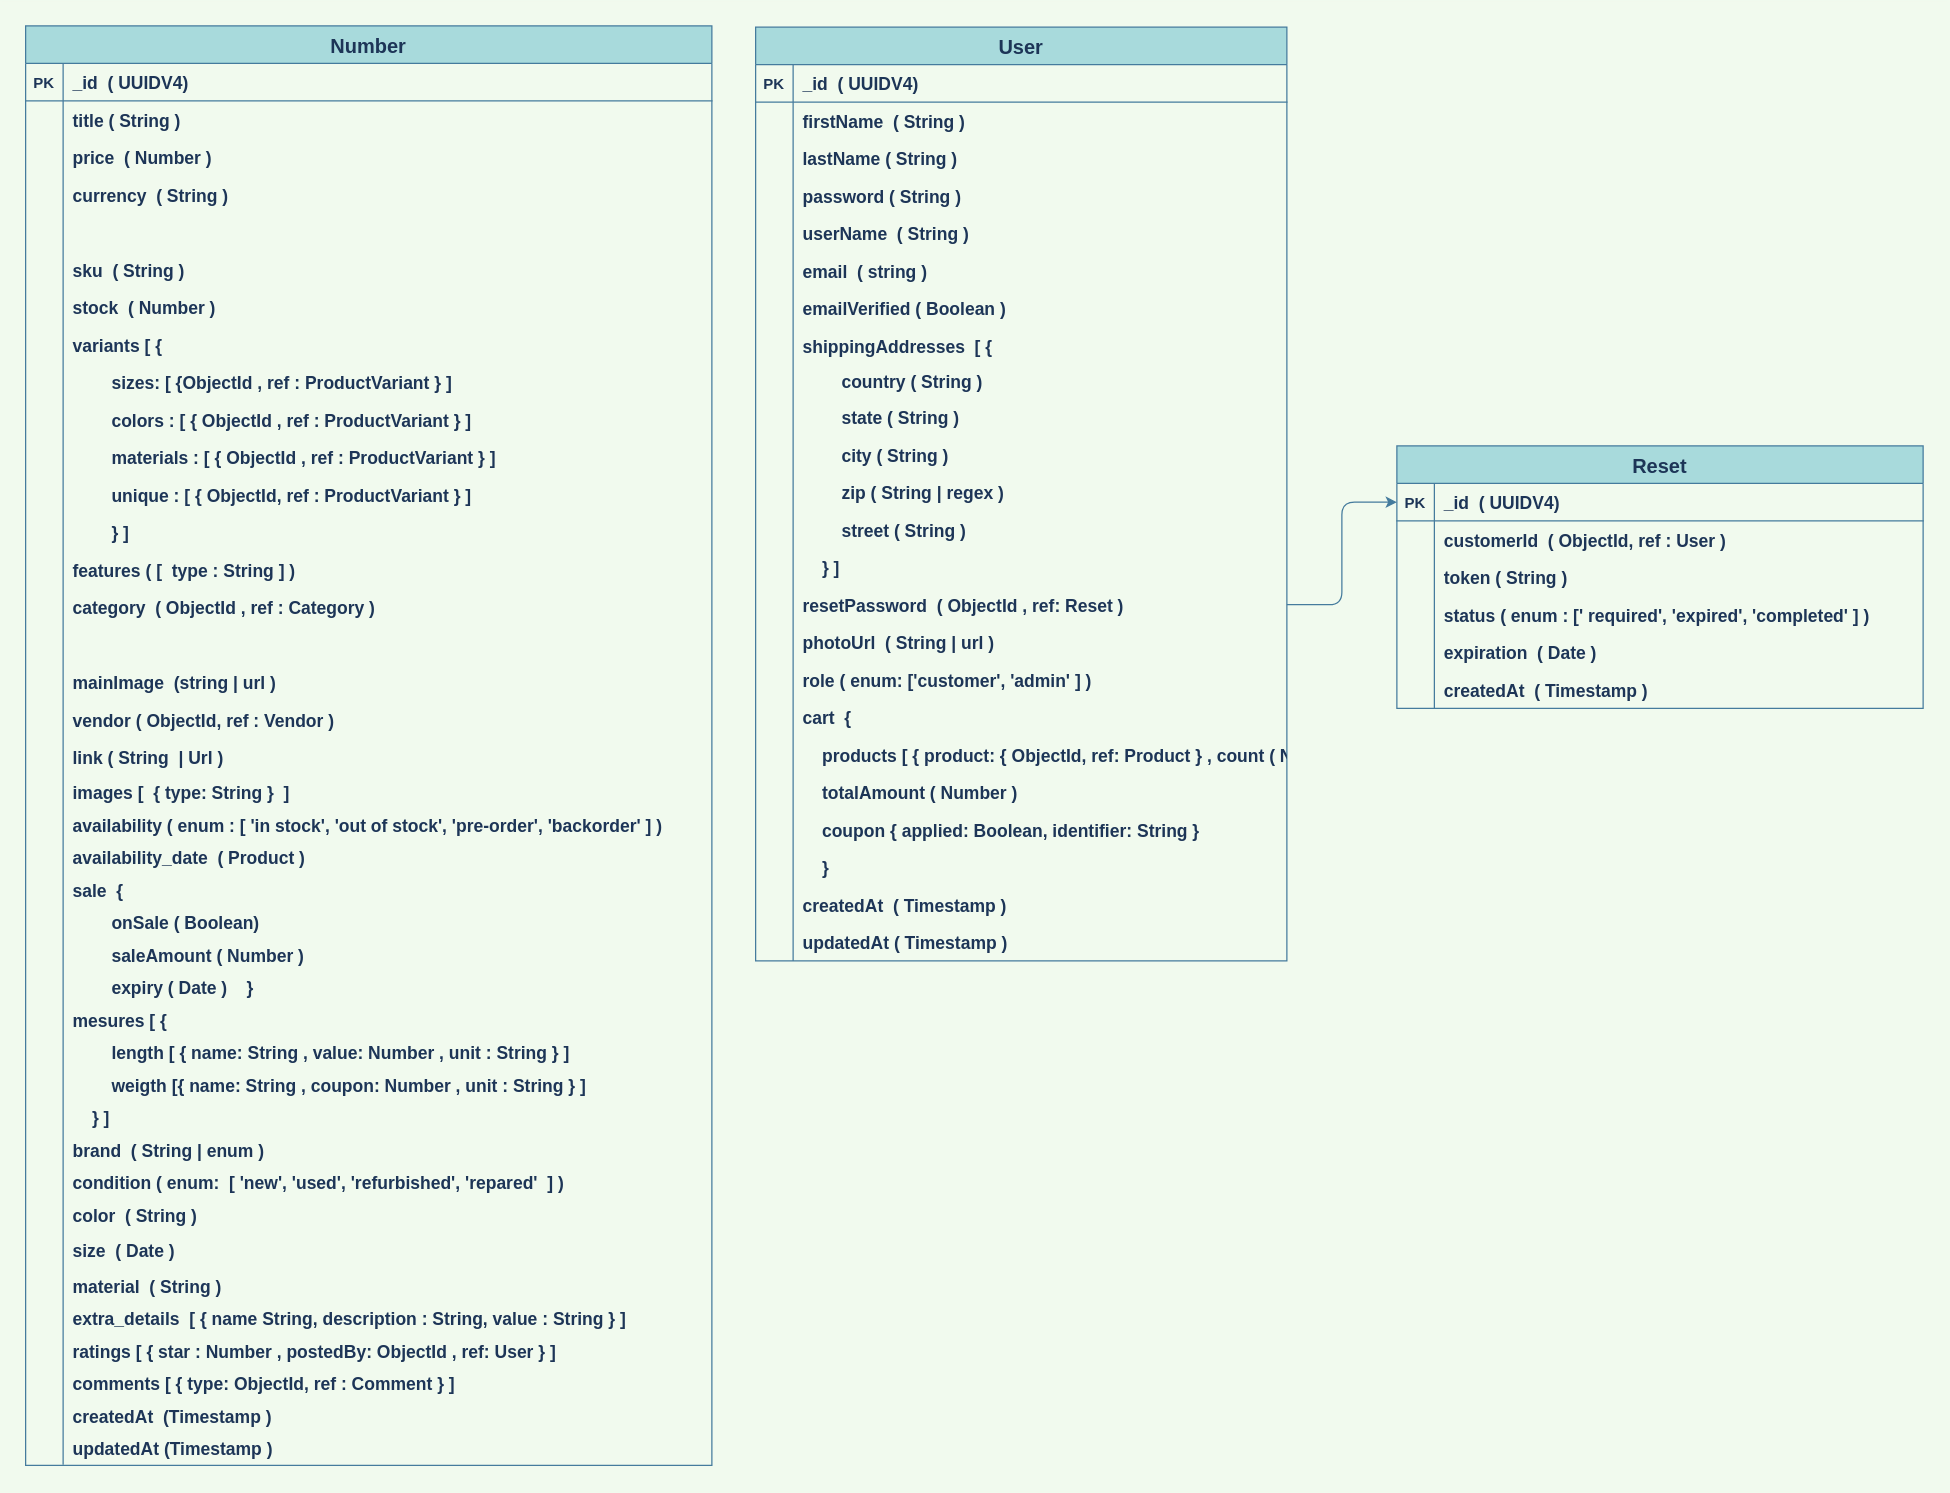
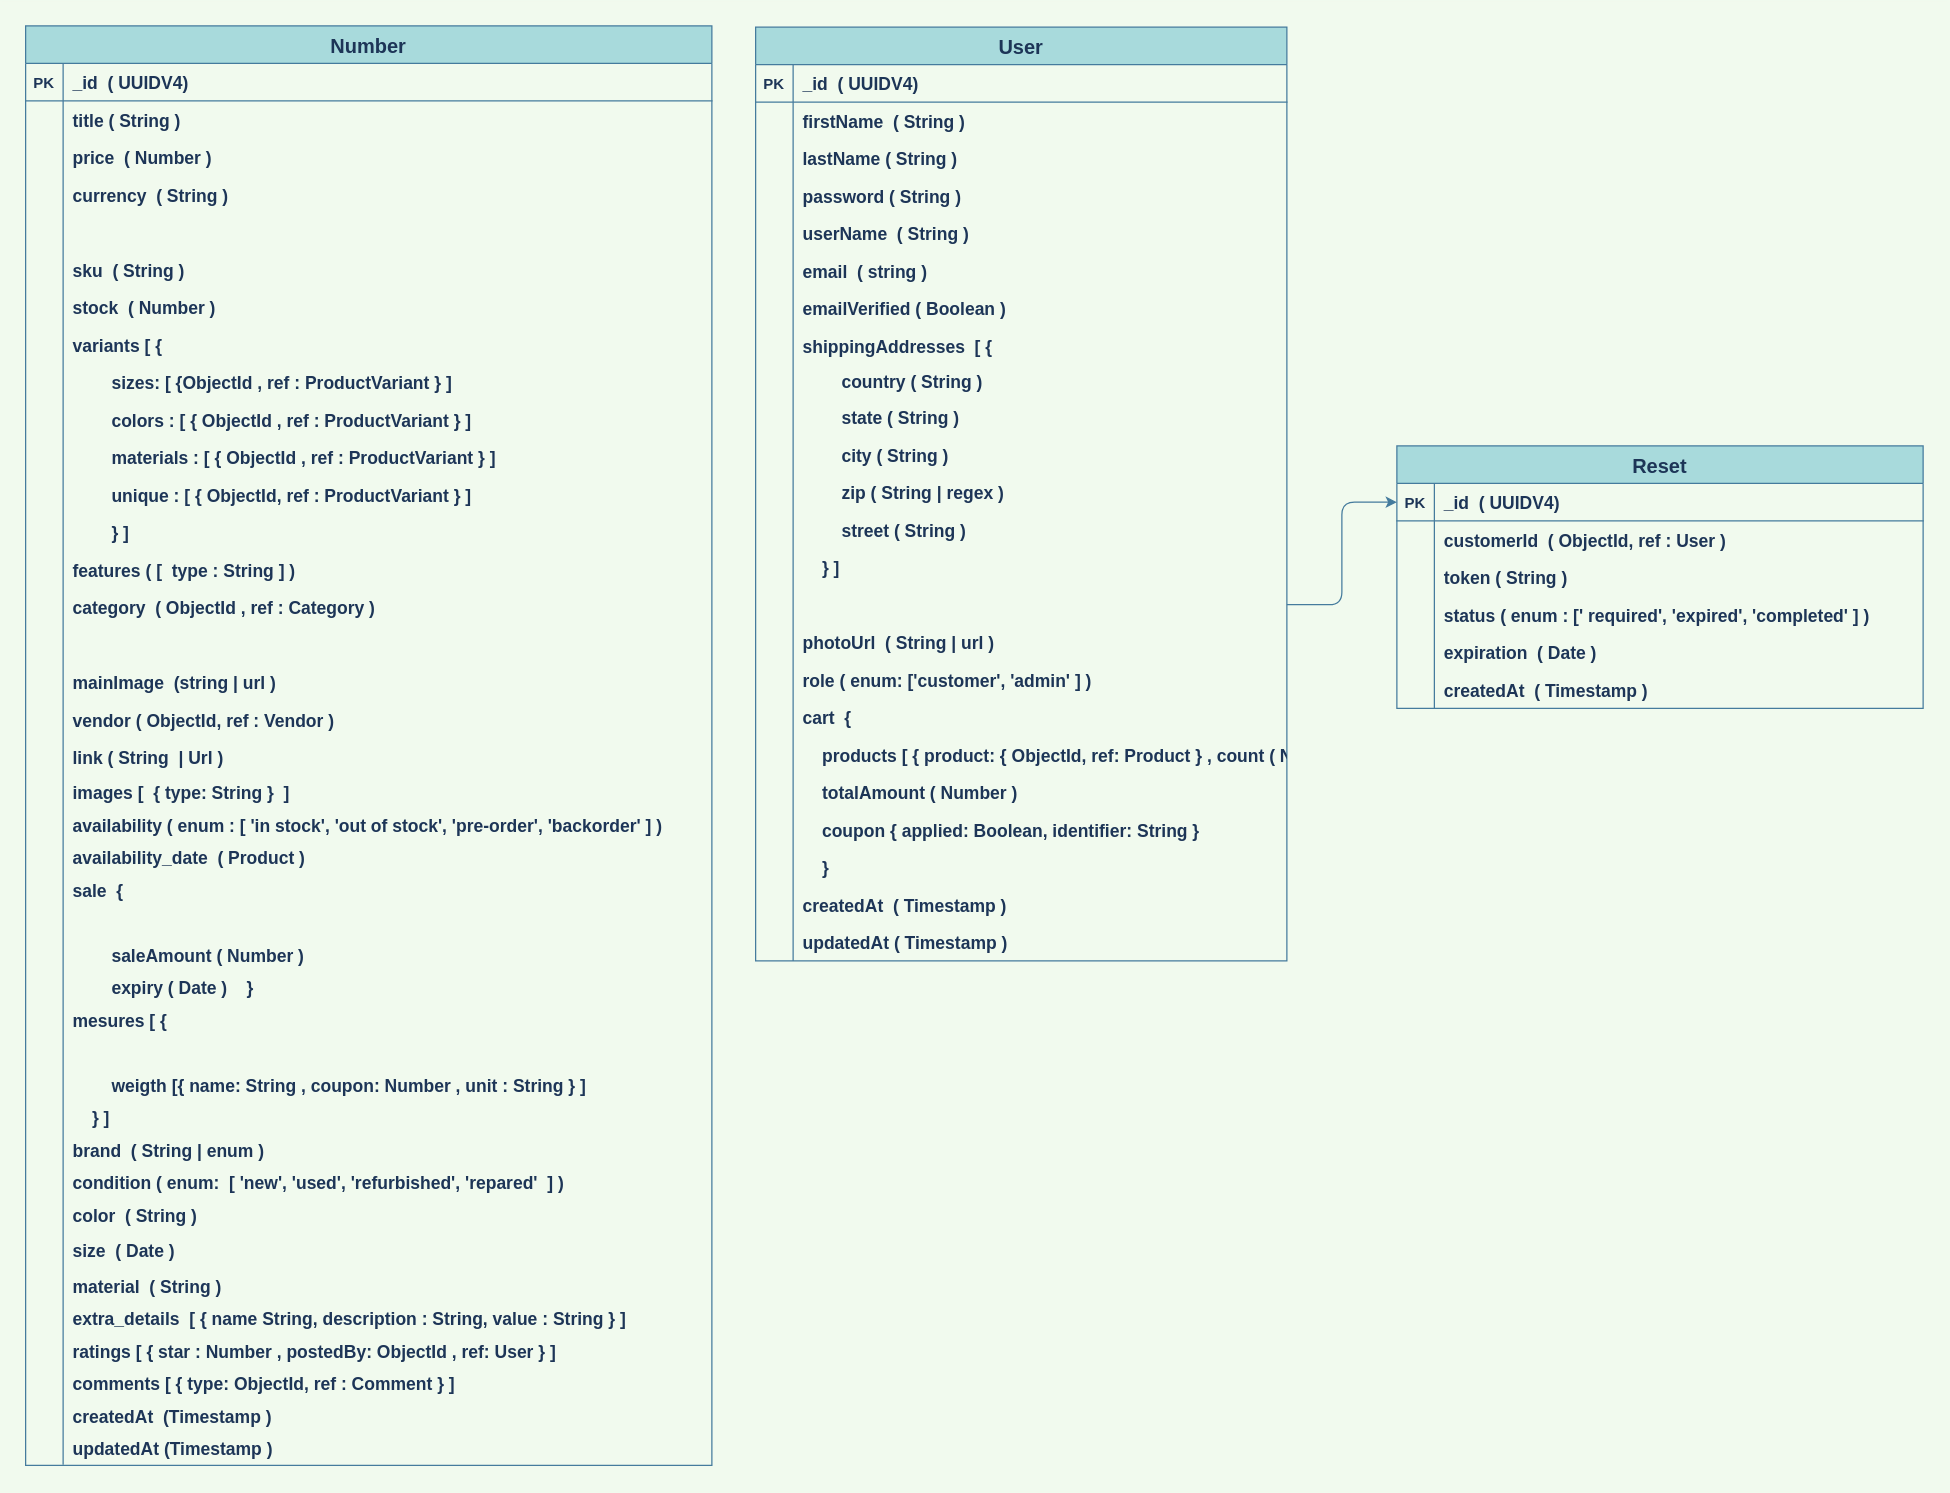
(1040, 604) -> none
(388, 922) -> none
(388, 1052) -> none
